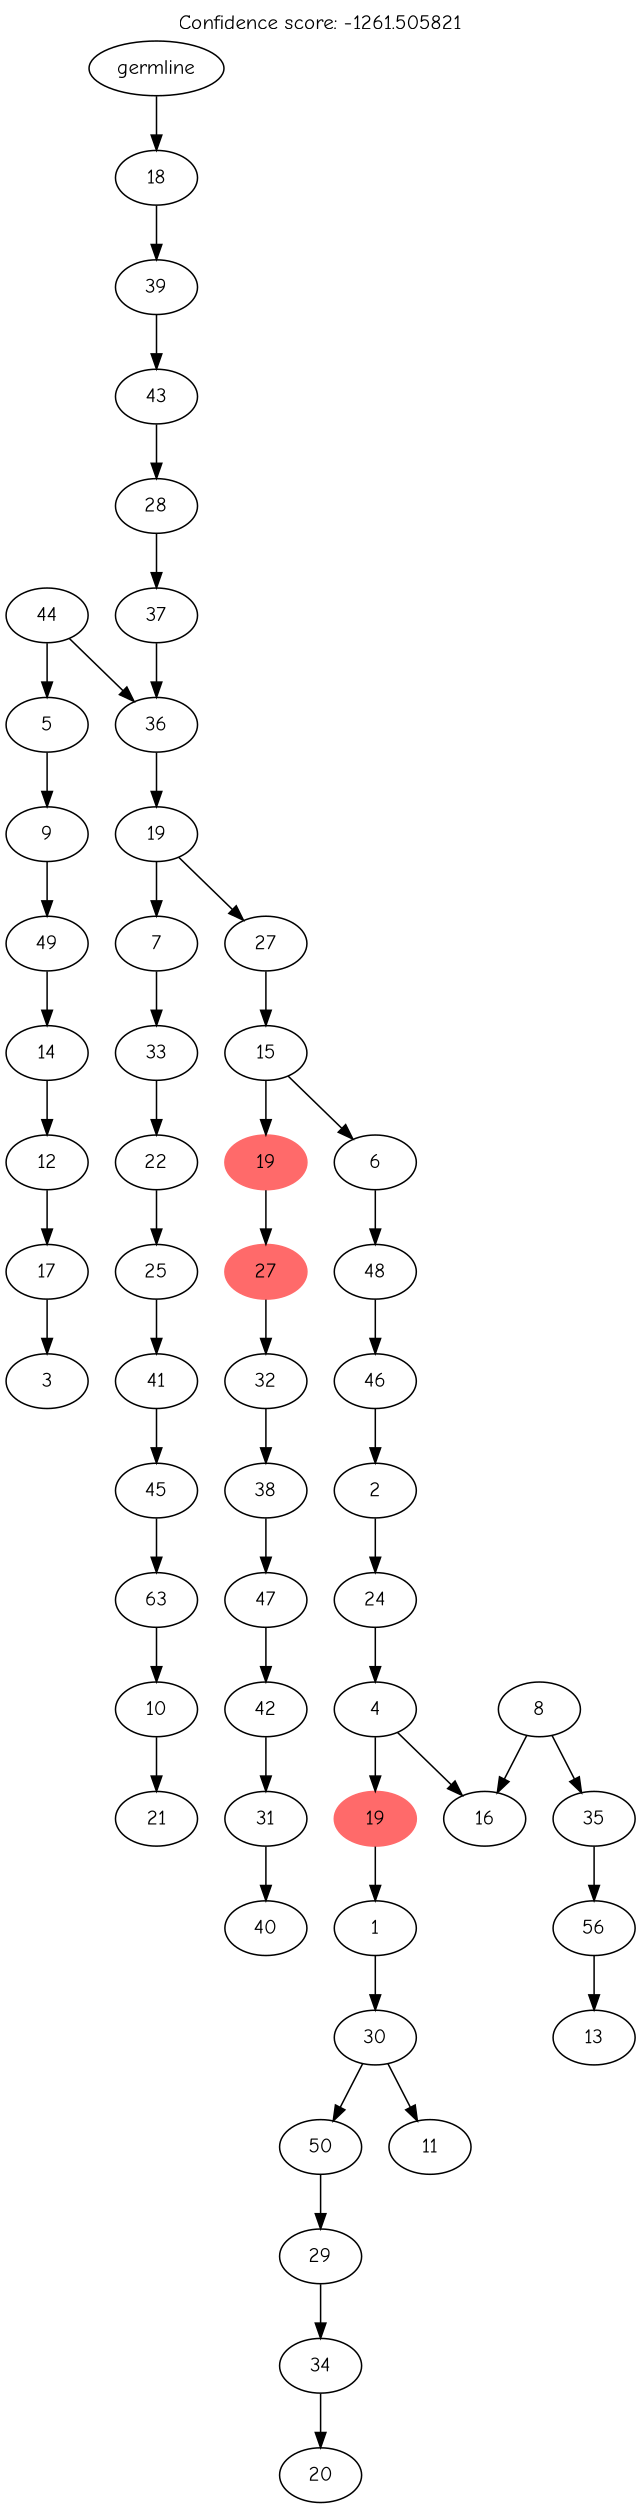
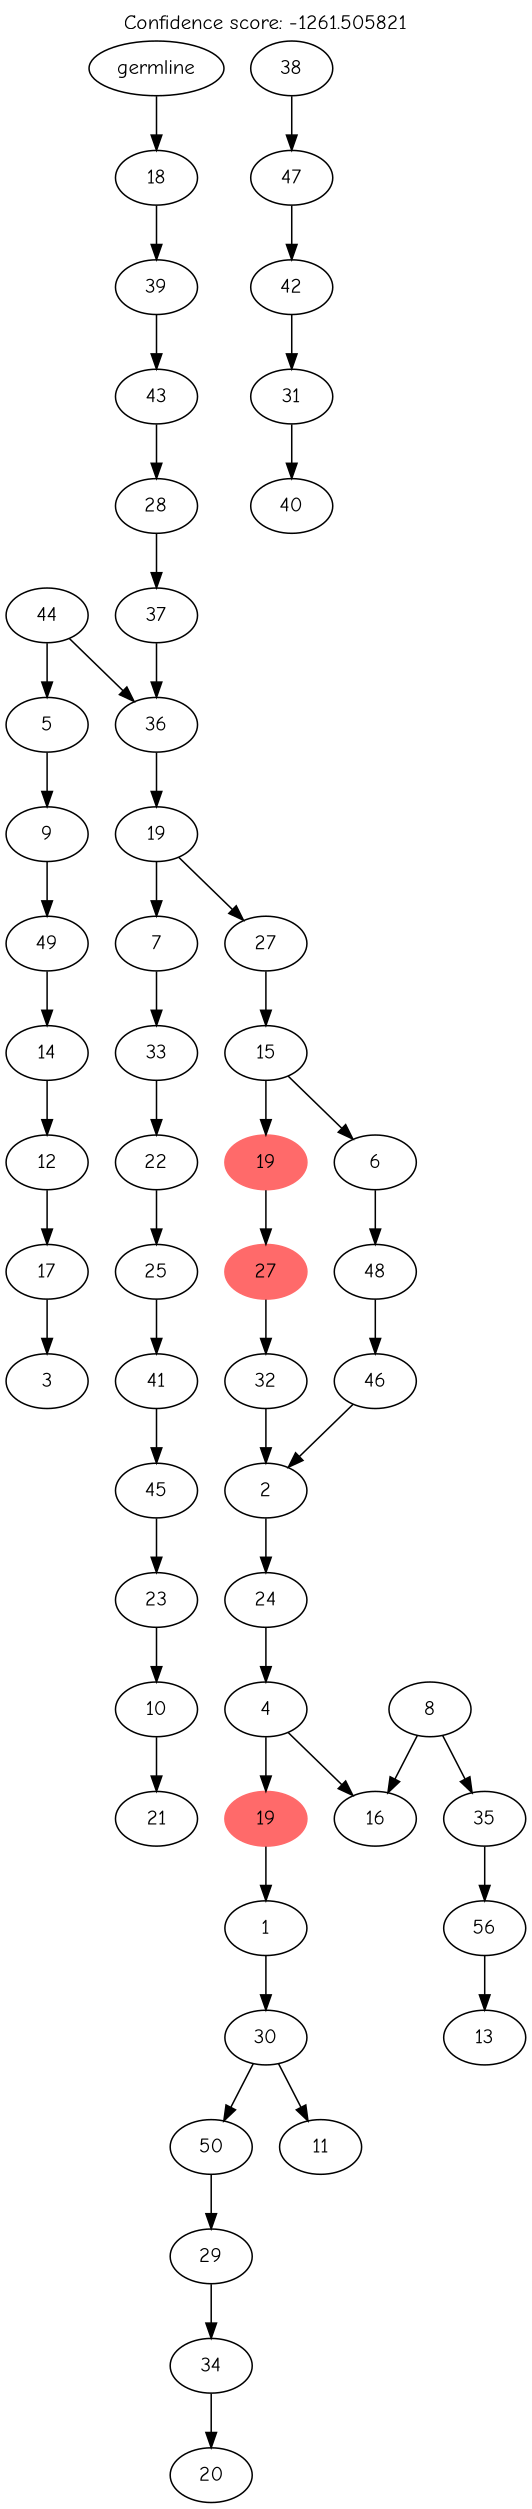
(266, 1428) -> (266, 1428)
(157, 1600) -> (157, 1600)
